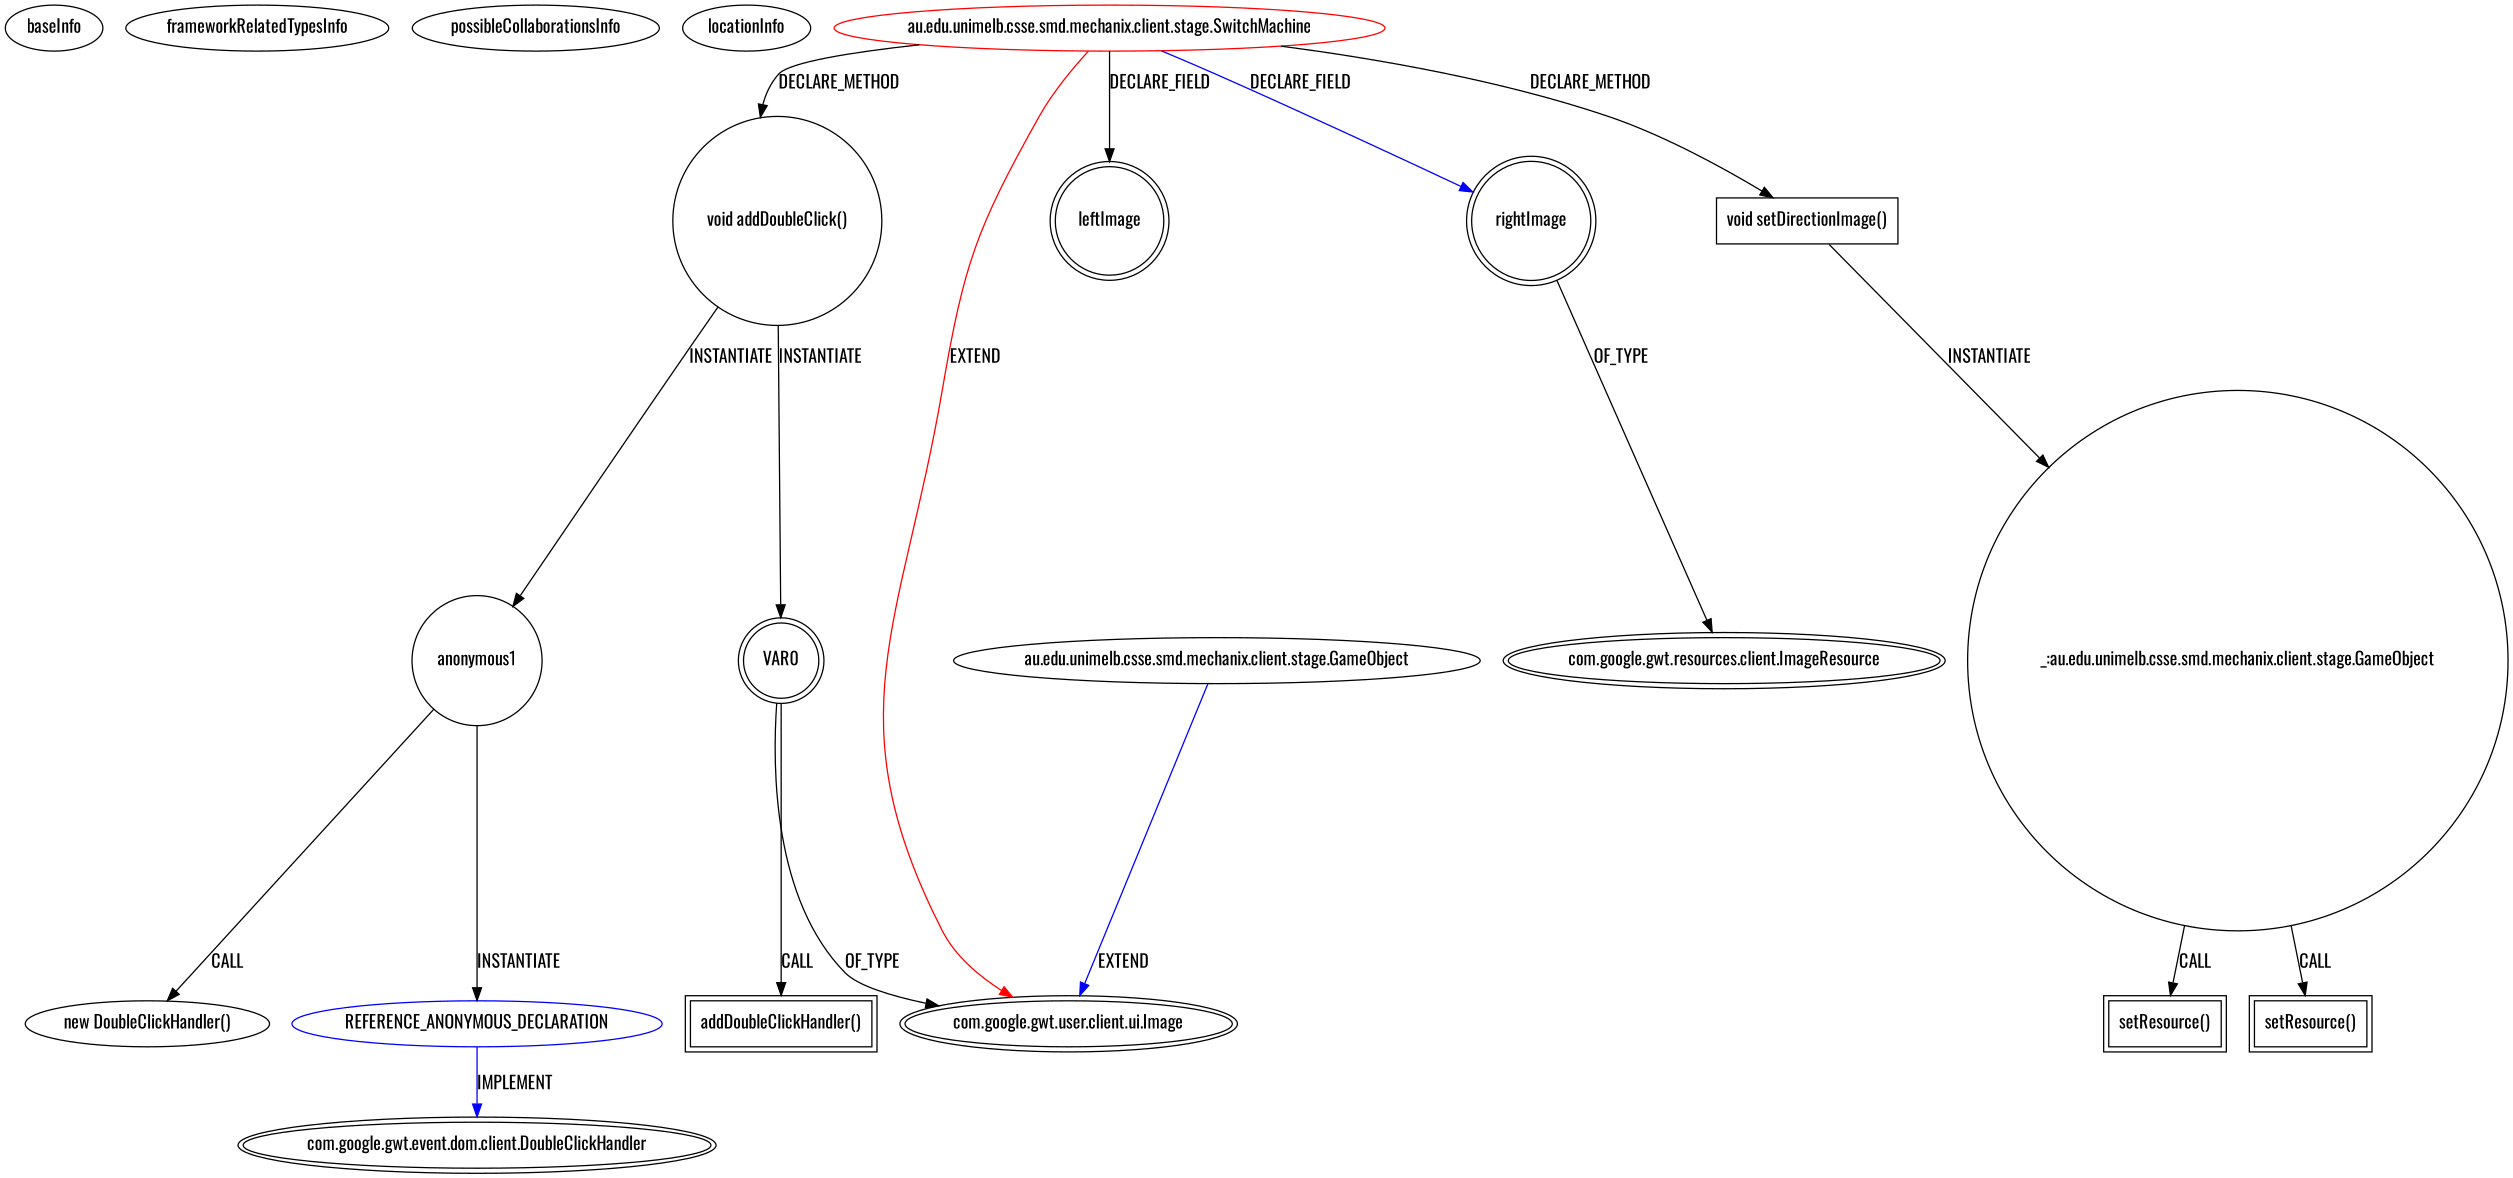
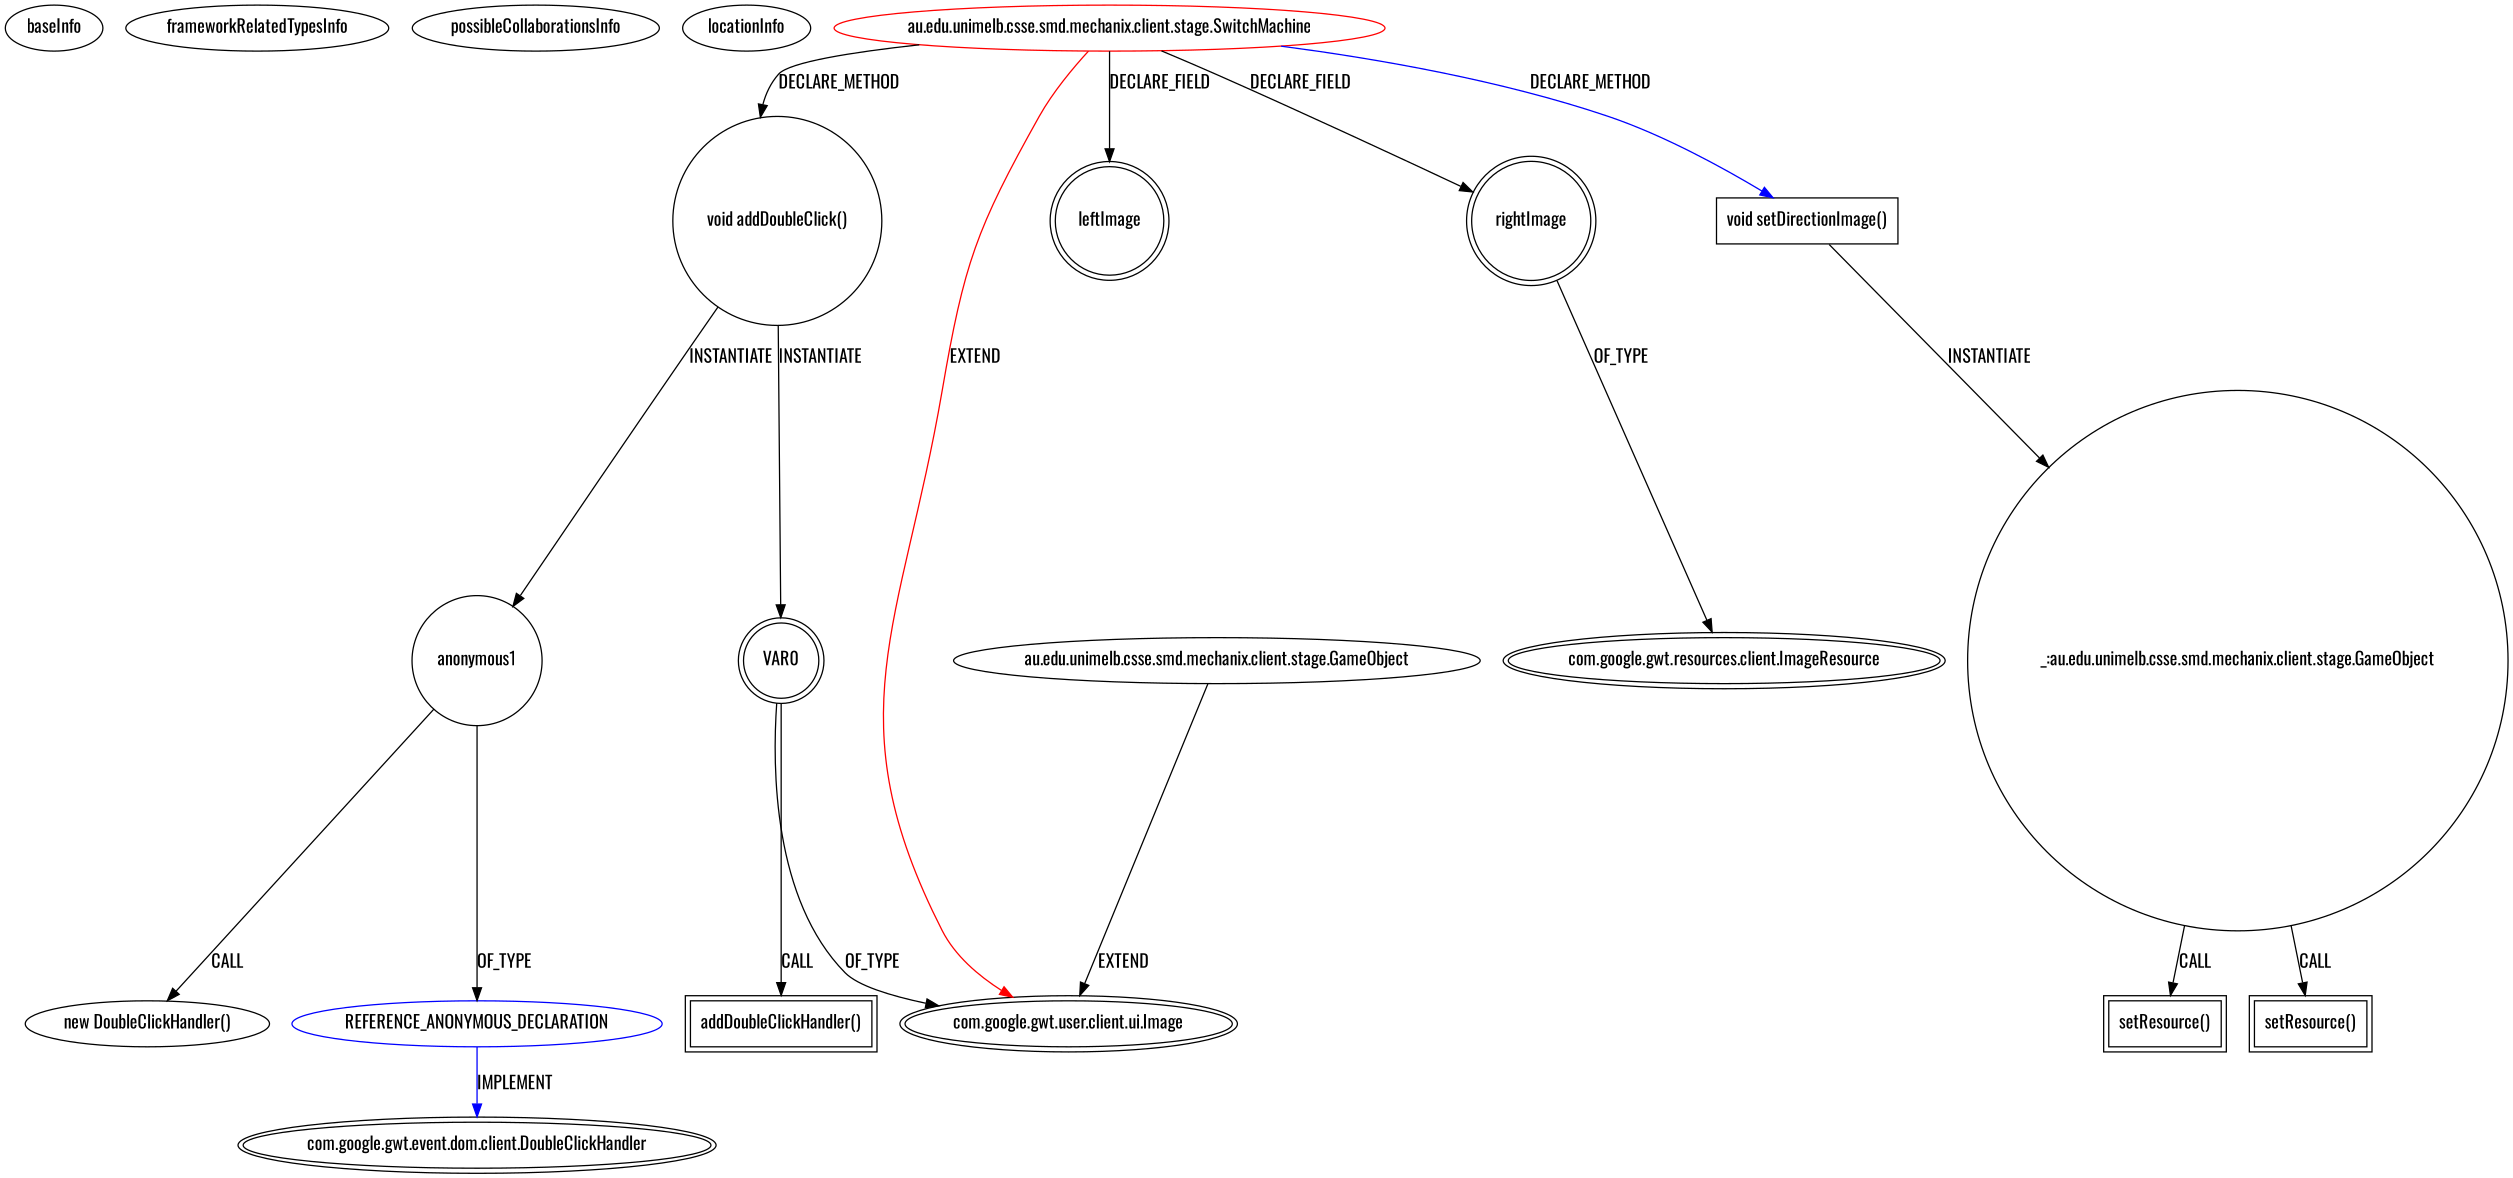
(1530, 93) -> (1530, 93)
(1312, 117) -> (1312, 117)
(1146, 834) -> (1146, 834)
(519, 963) -> (505, 963)
